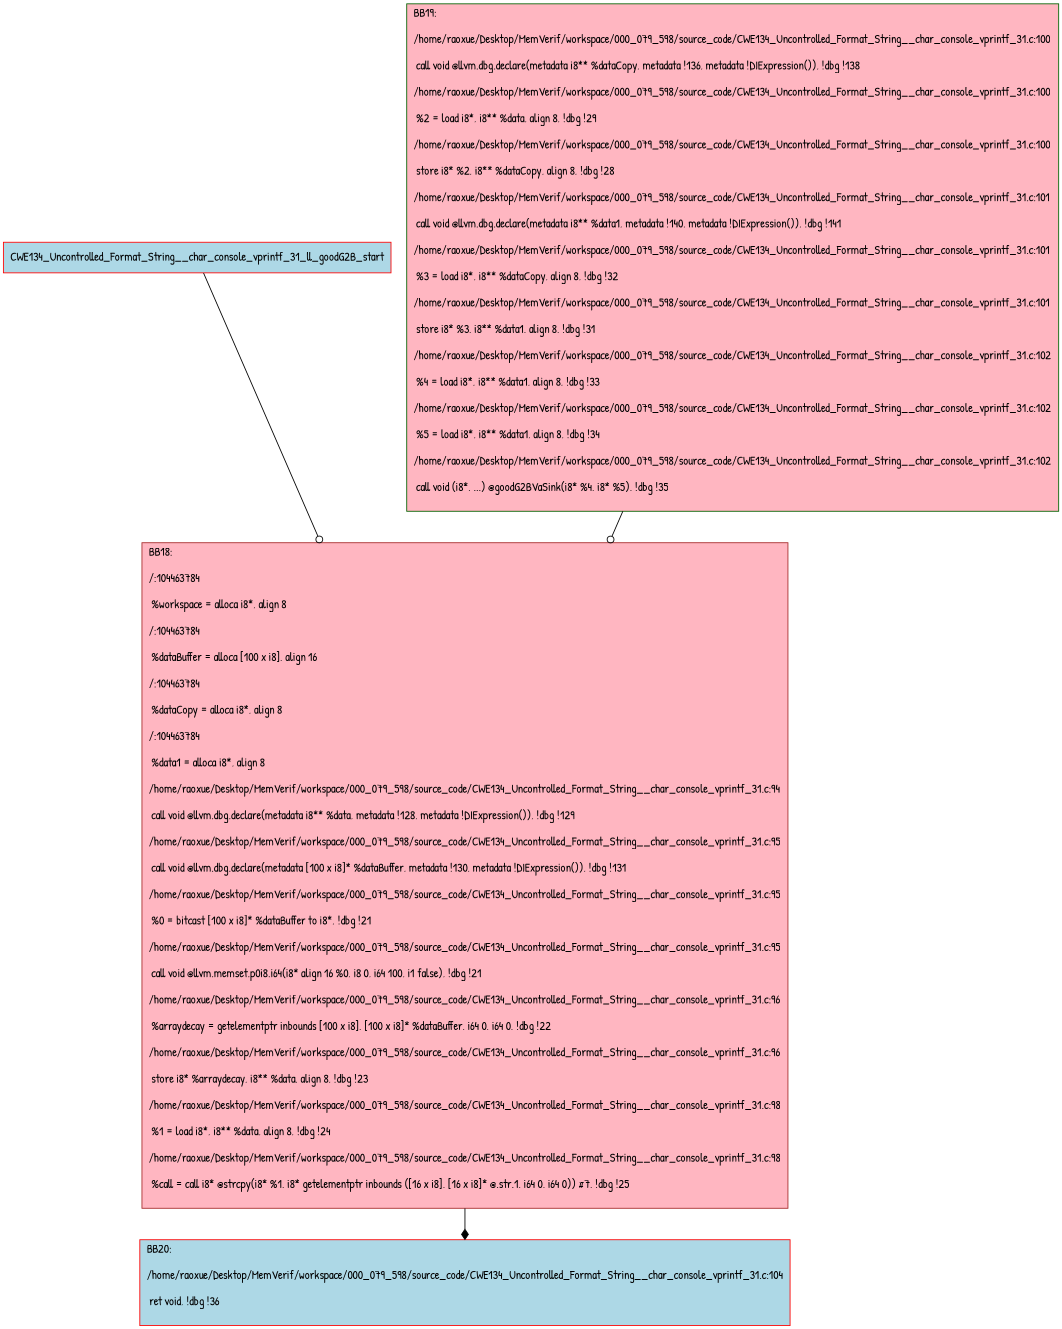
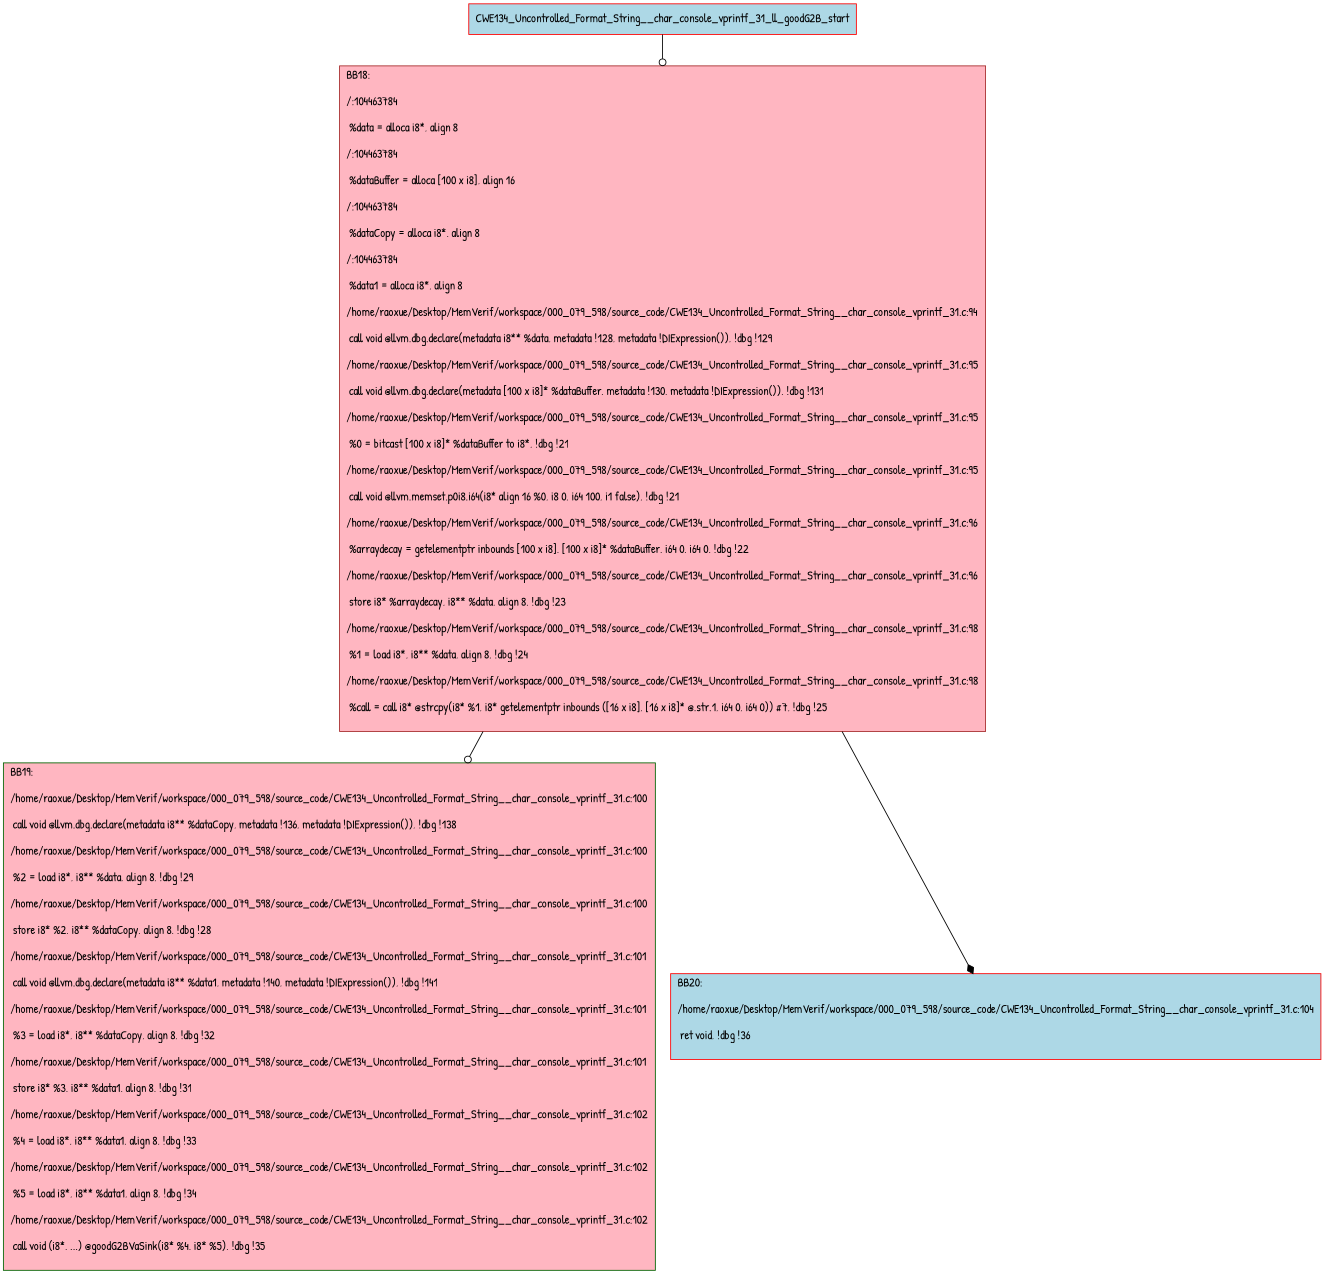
(617, 524) -> (476, 744)
(218, 605) -> (402, 128)
